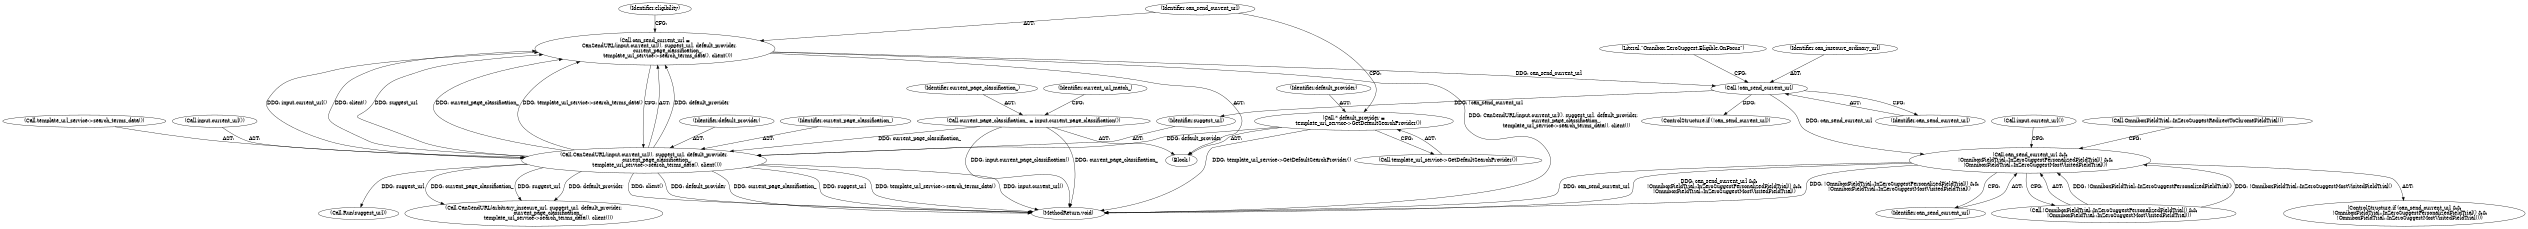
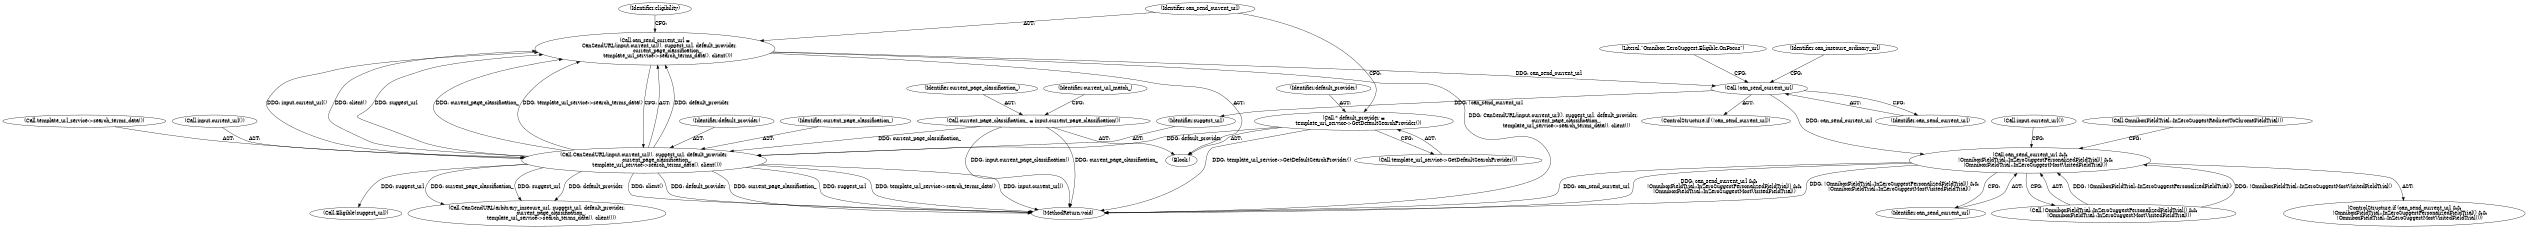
(1797, 74) -> (1797, 74)
(1750, 103) -> (1749, 103)
(359, 213) -> (356, 213)
